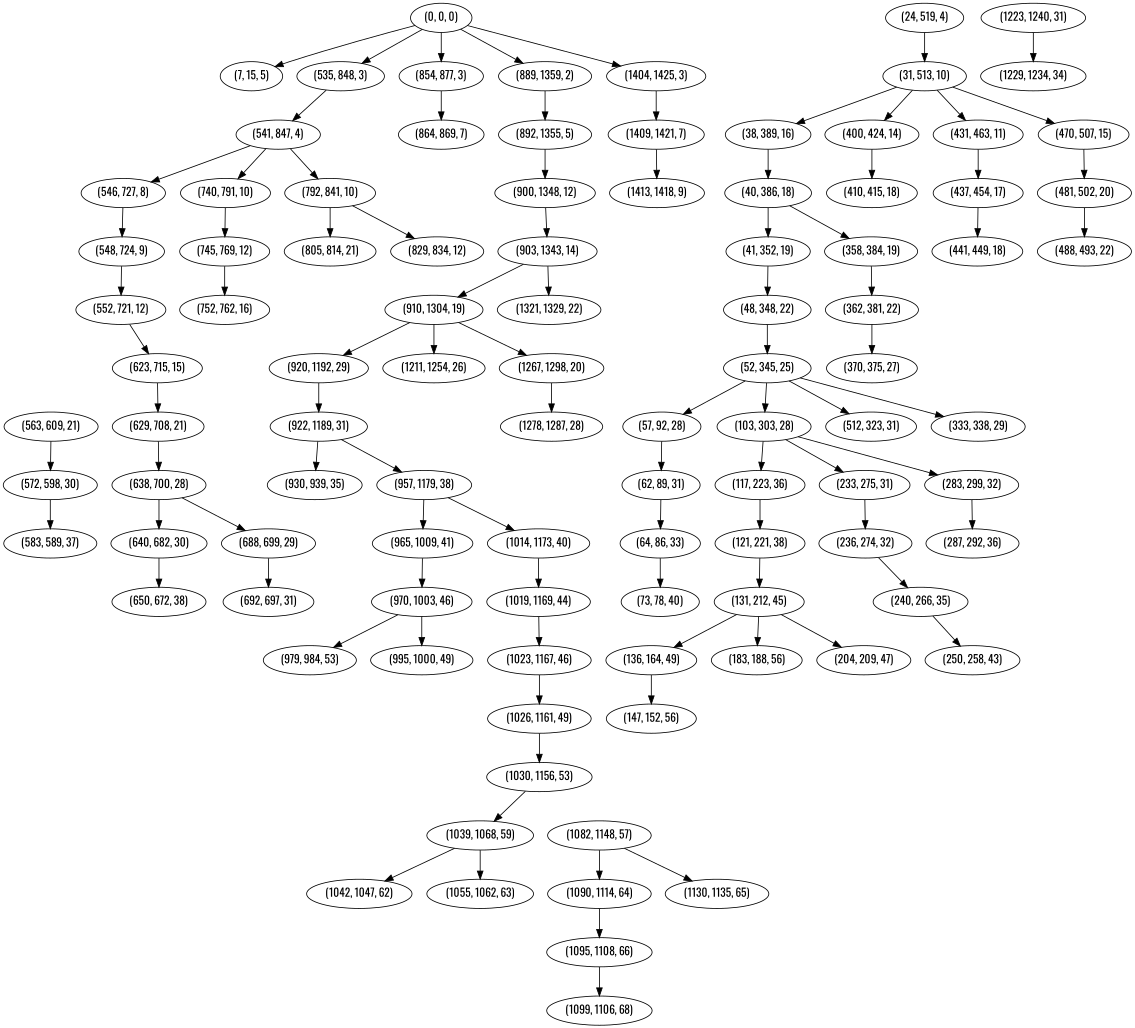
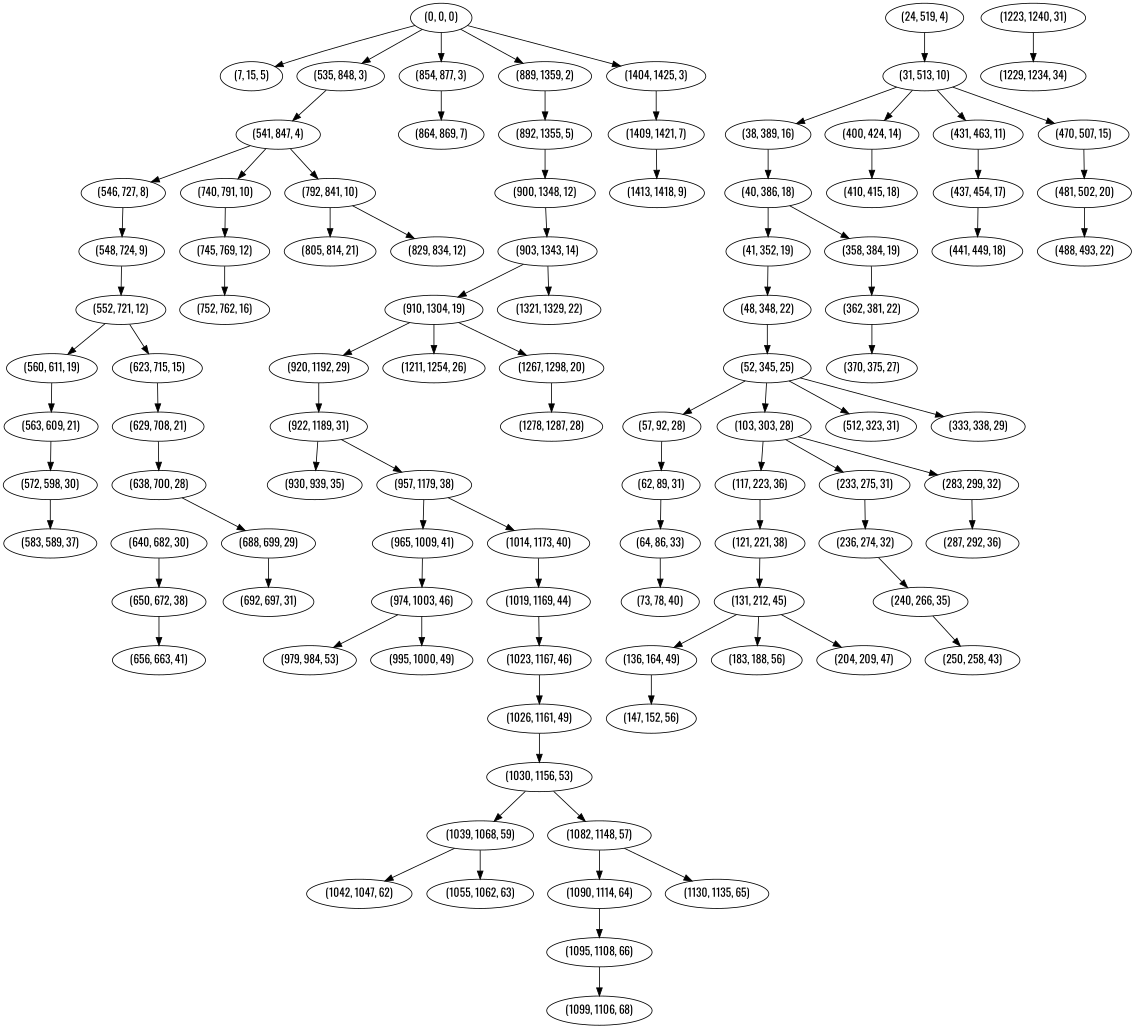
none -> (52, 368)
(159, 510) -> none
(422, 602) -> (422, 602)
none -> (159, 660)
none -> (567, 804)
